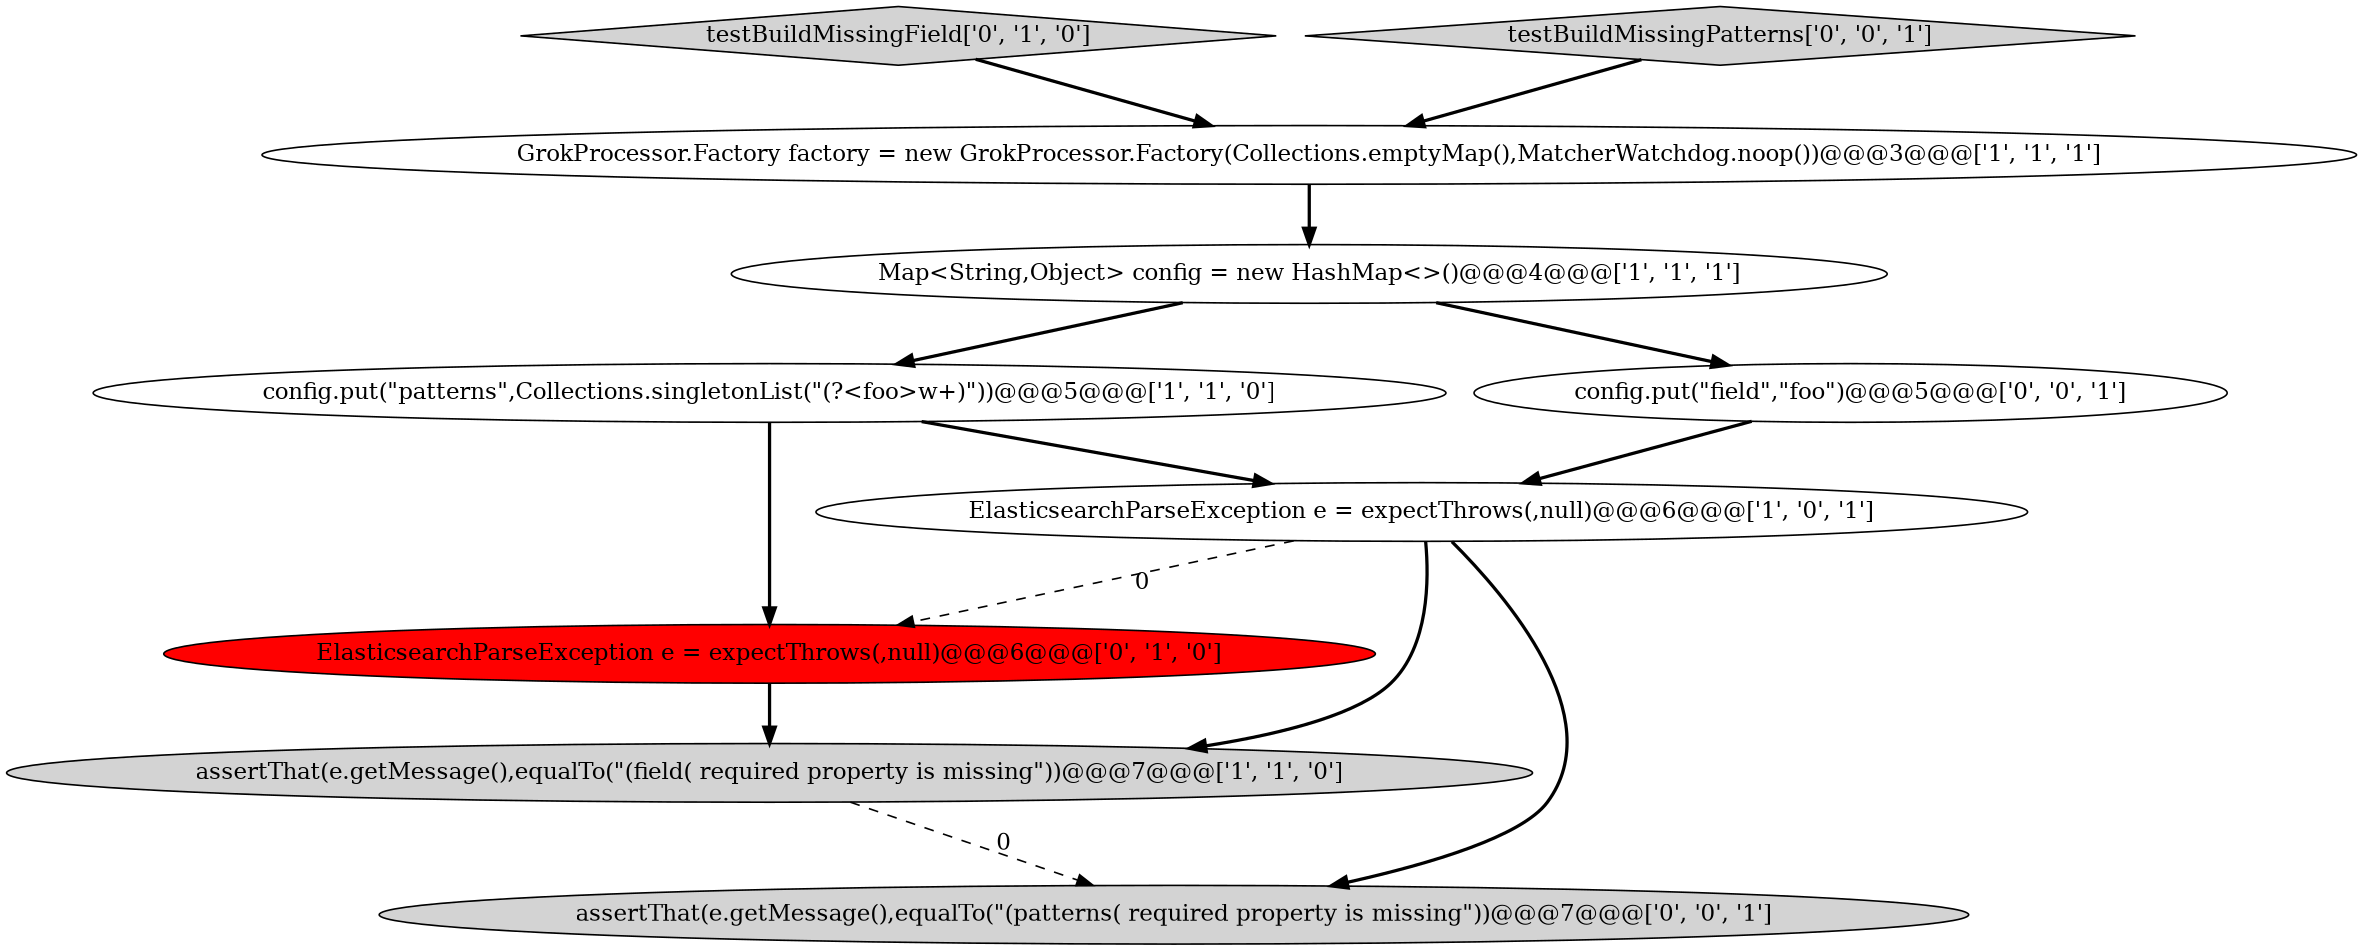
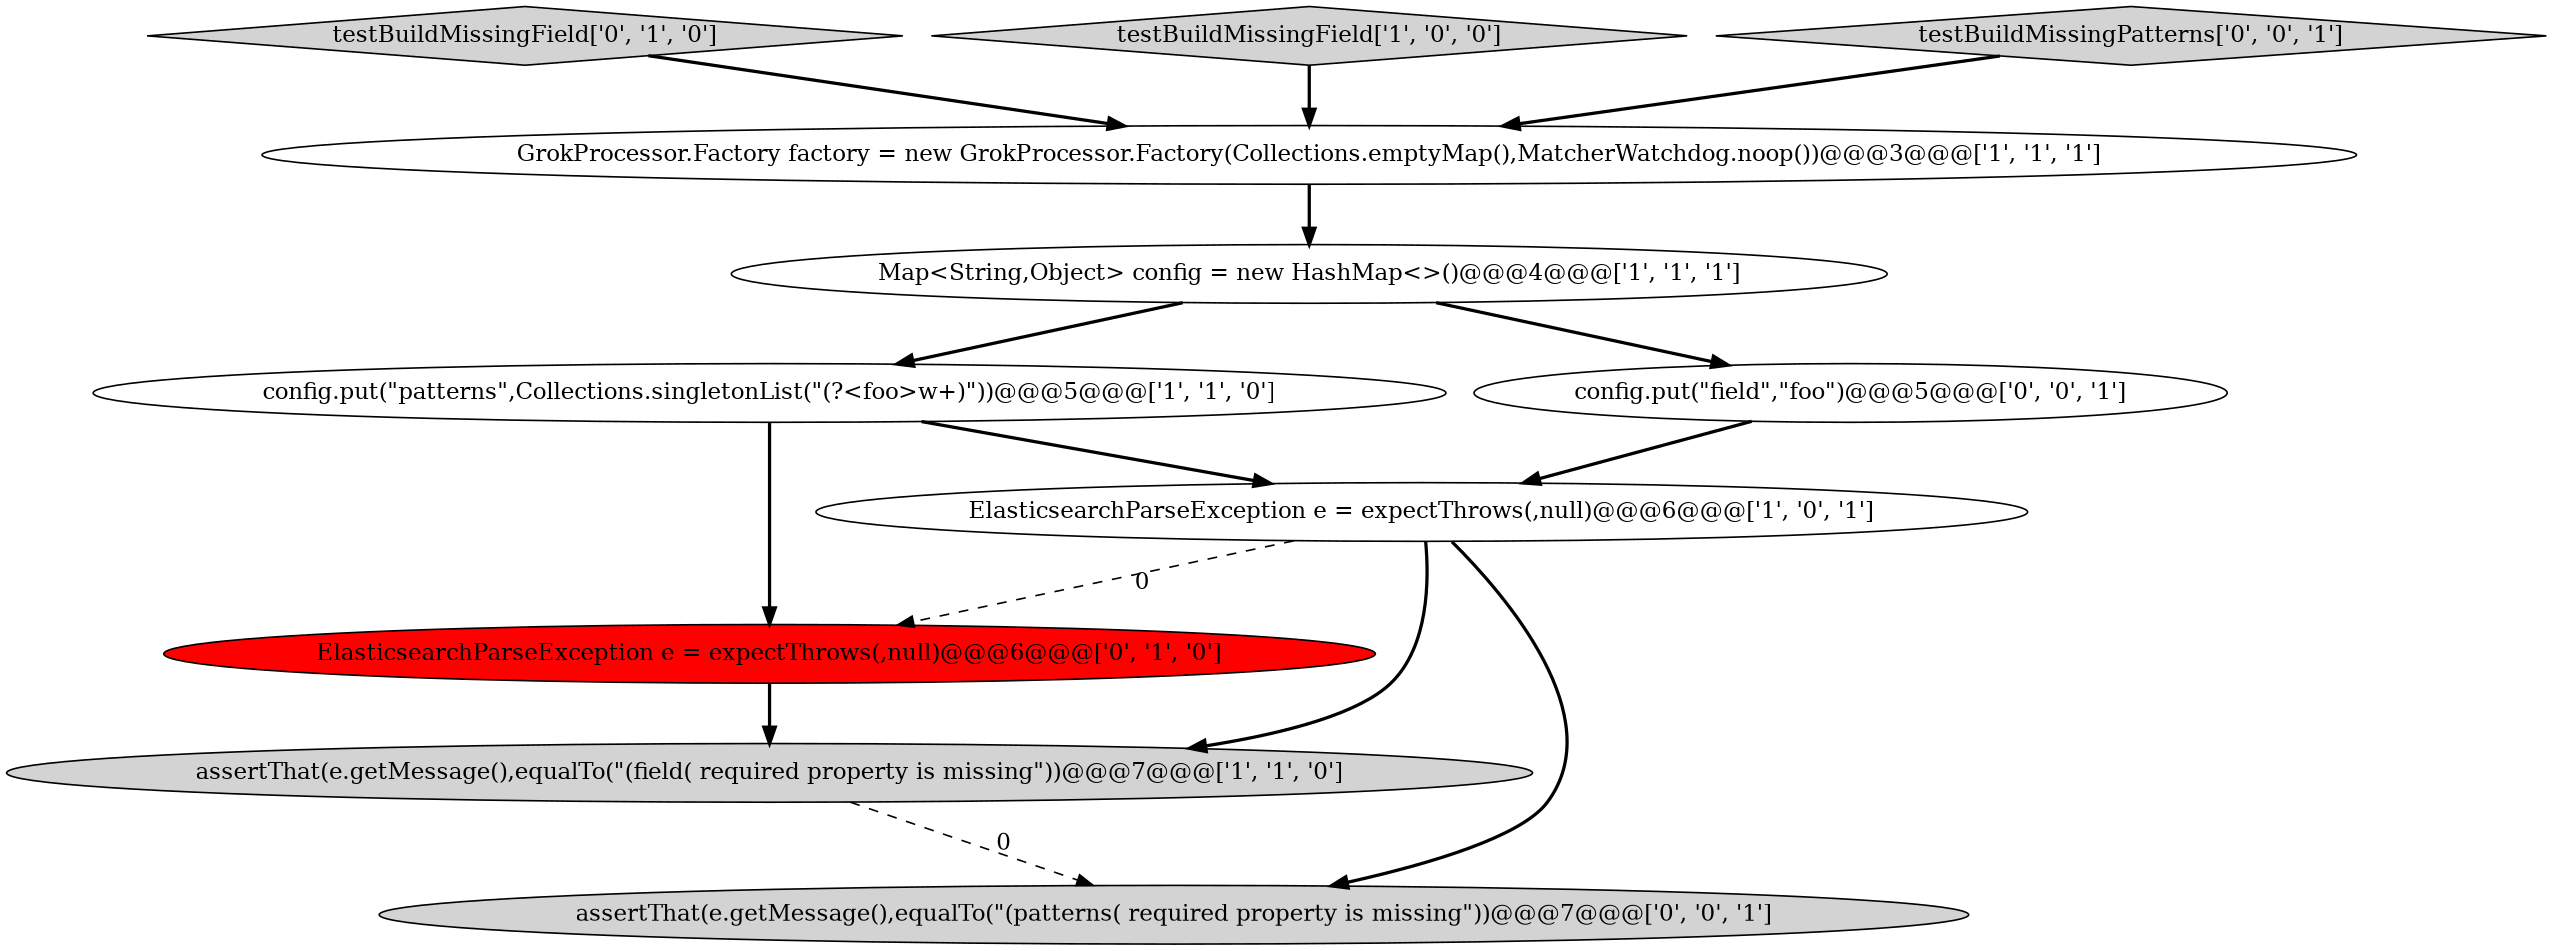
none -> (1309, 36)
